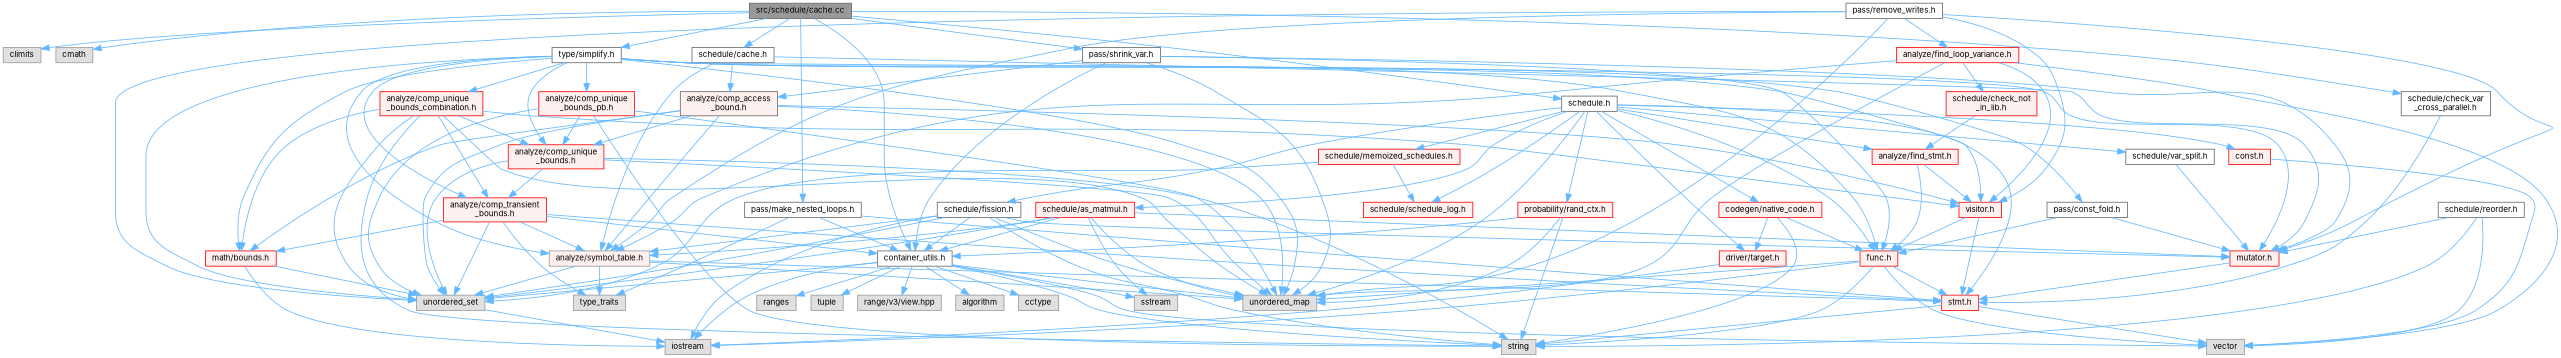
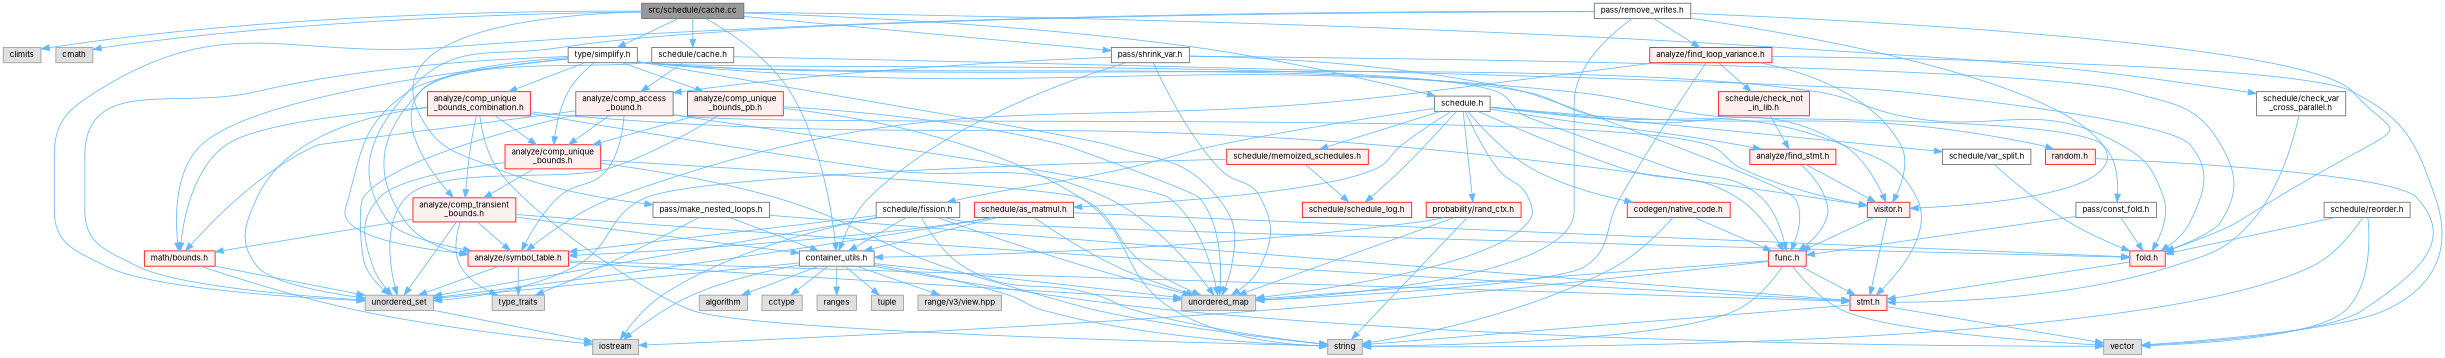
(2250, 157) -> (2070, 157)
(600, 259) -> (518, 259)
(1753, 259) -> none
(2254, 259) -> (2148, 259)
(1156, 303) -> none
